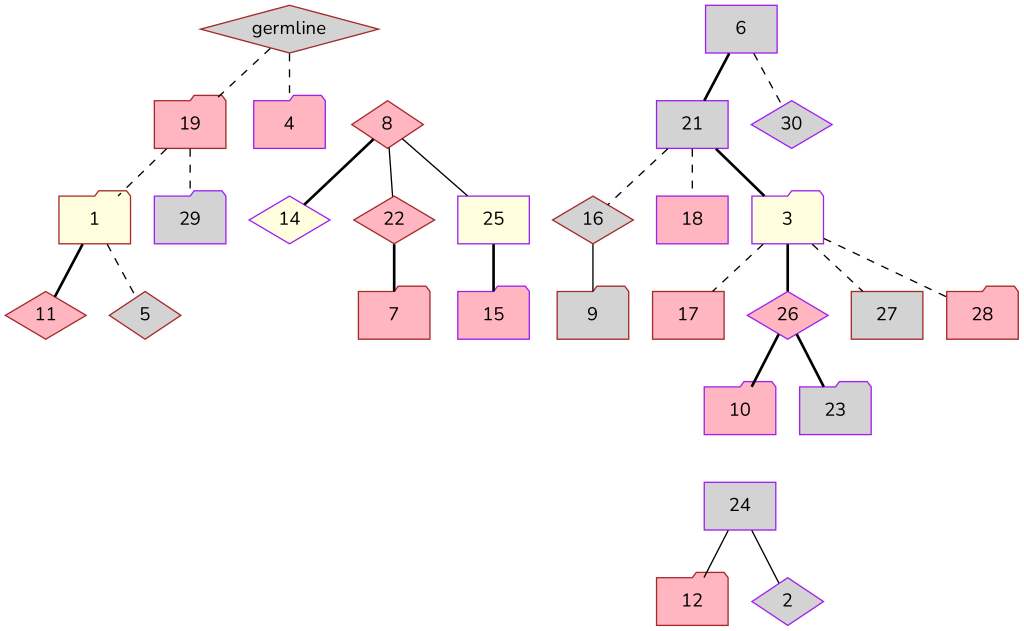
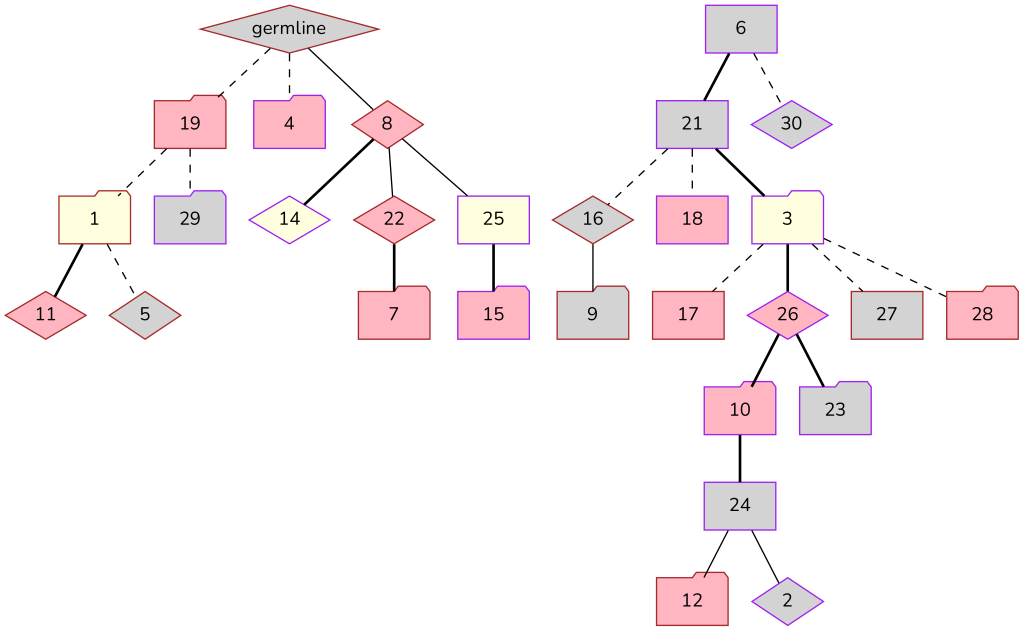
none -> (341, 79)
none -> (740, 459)
